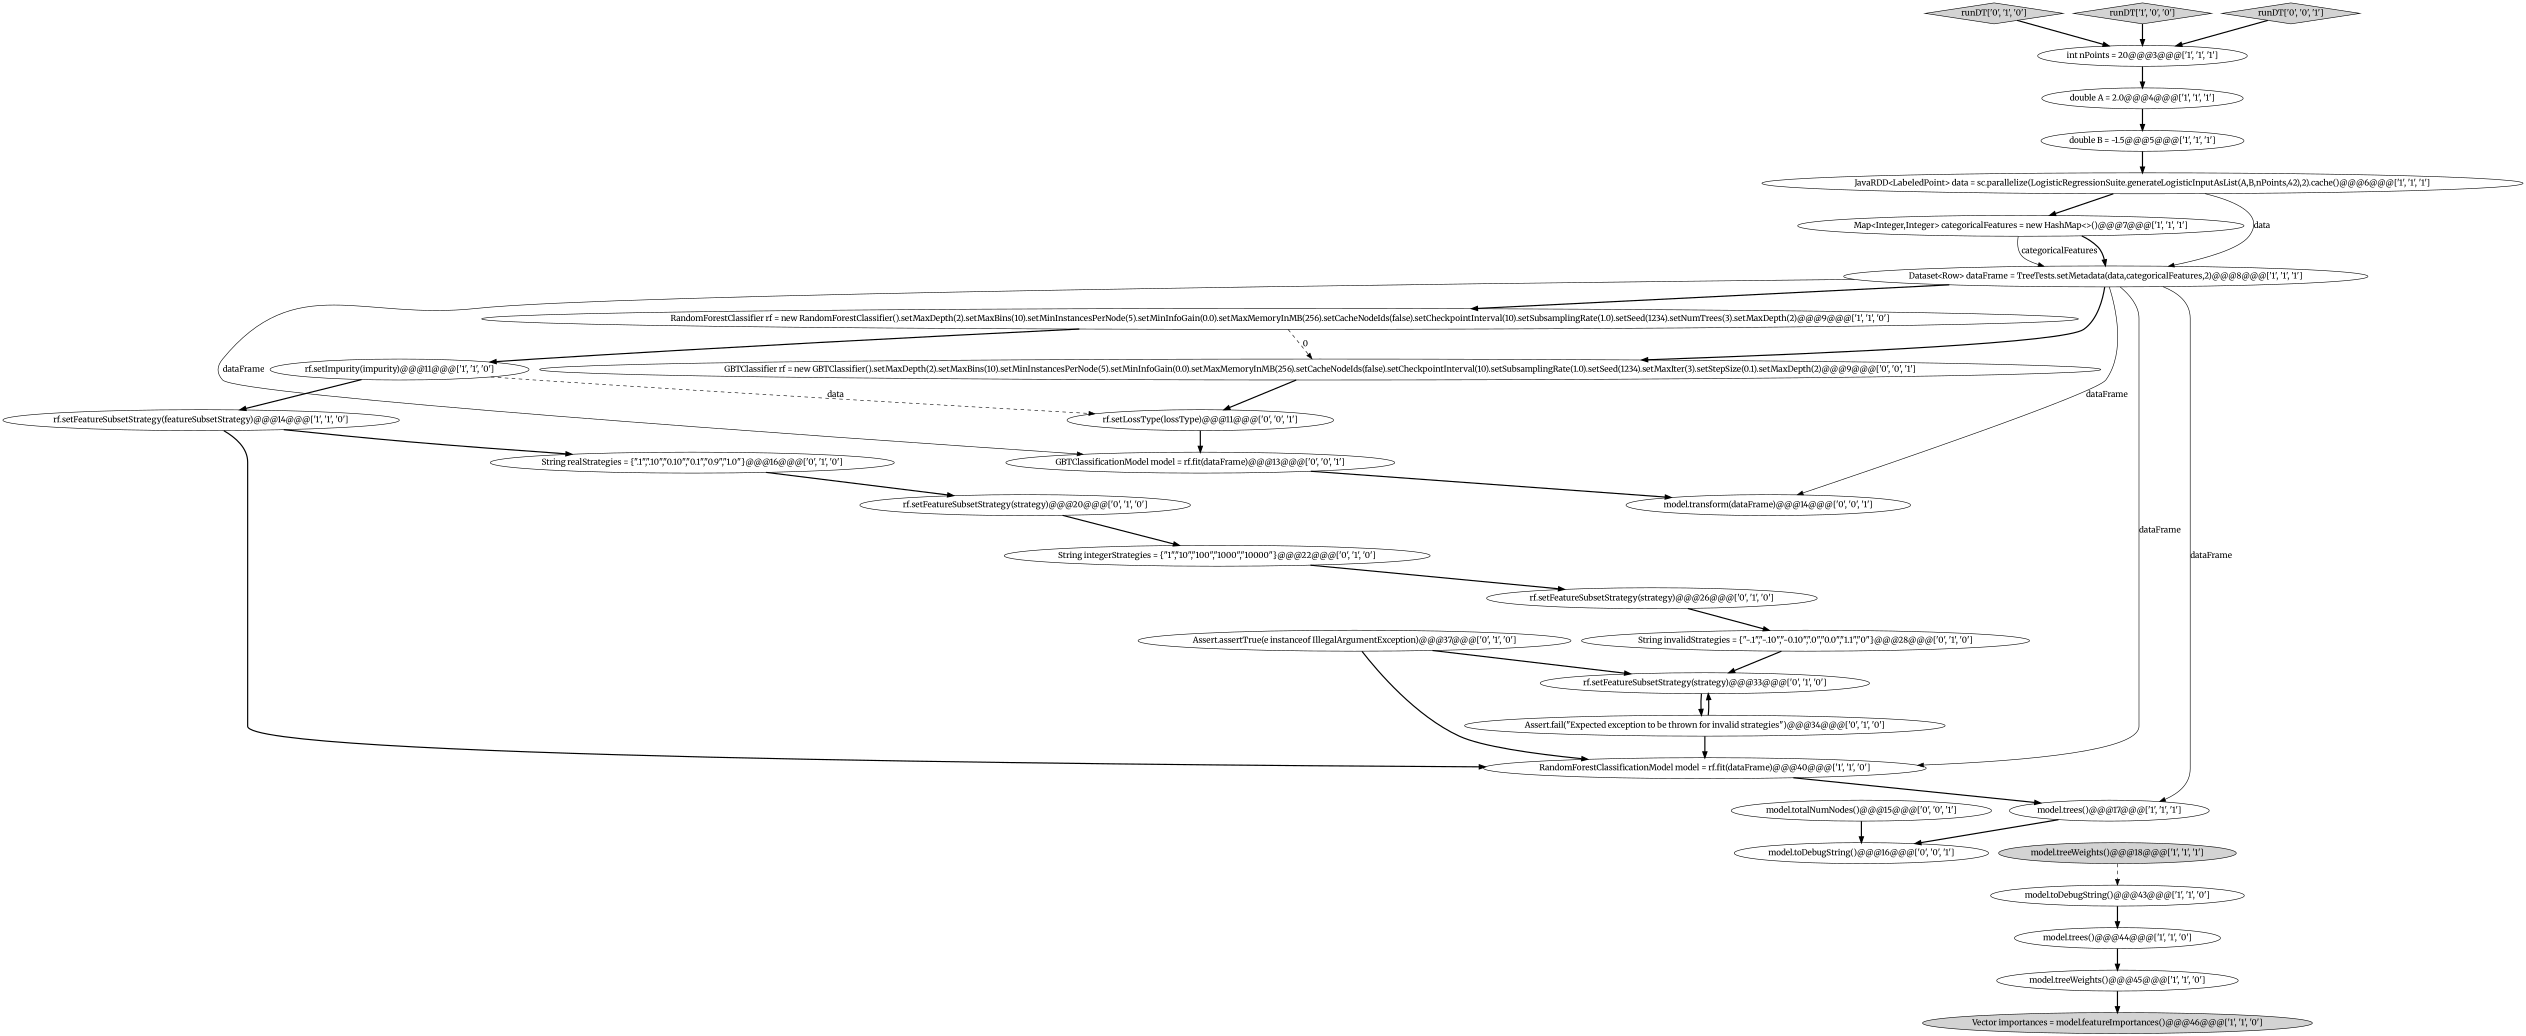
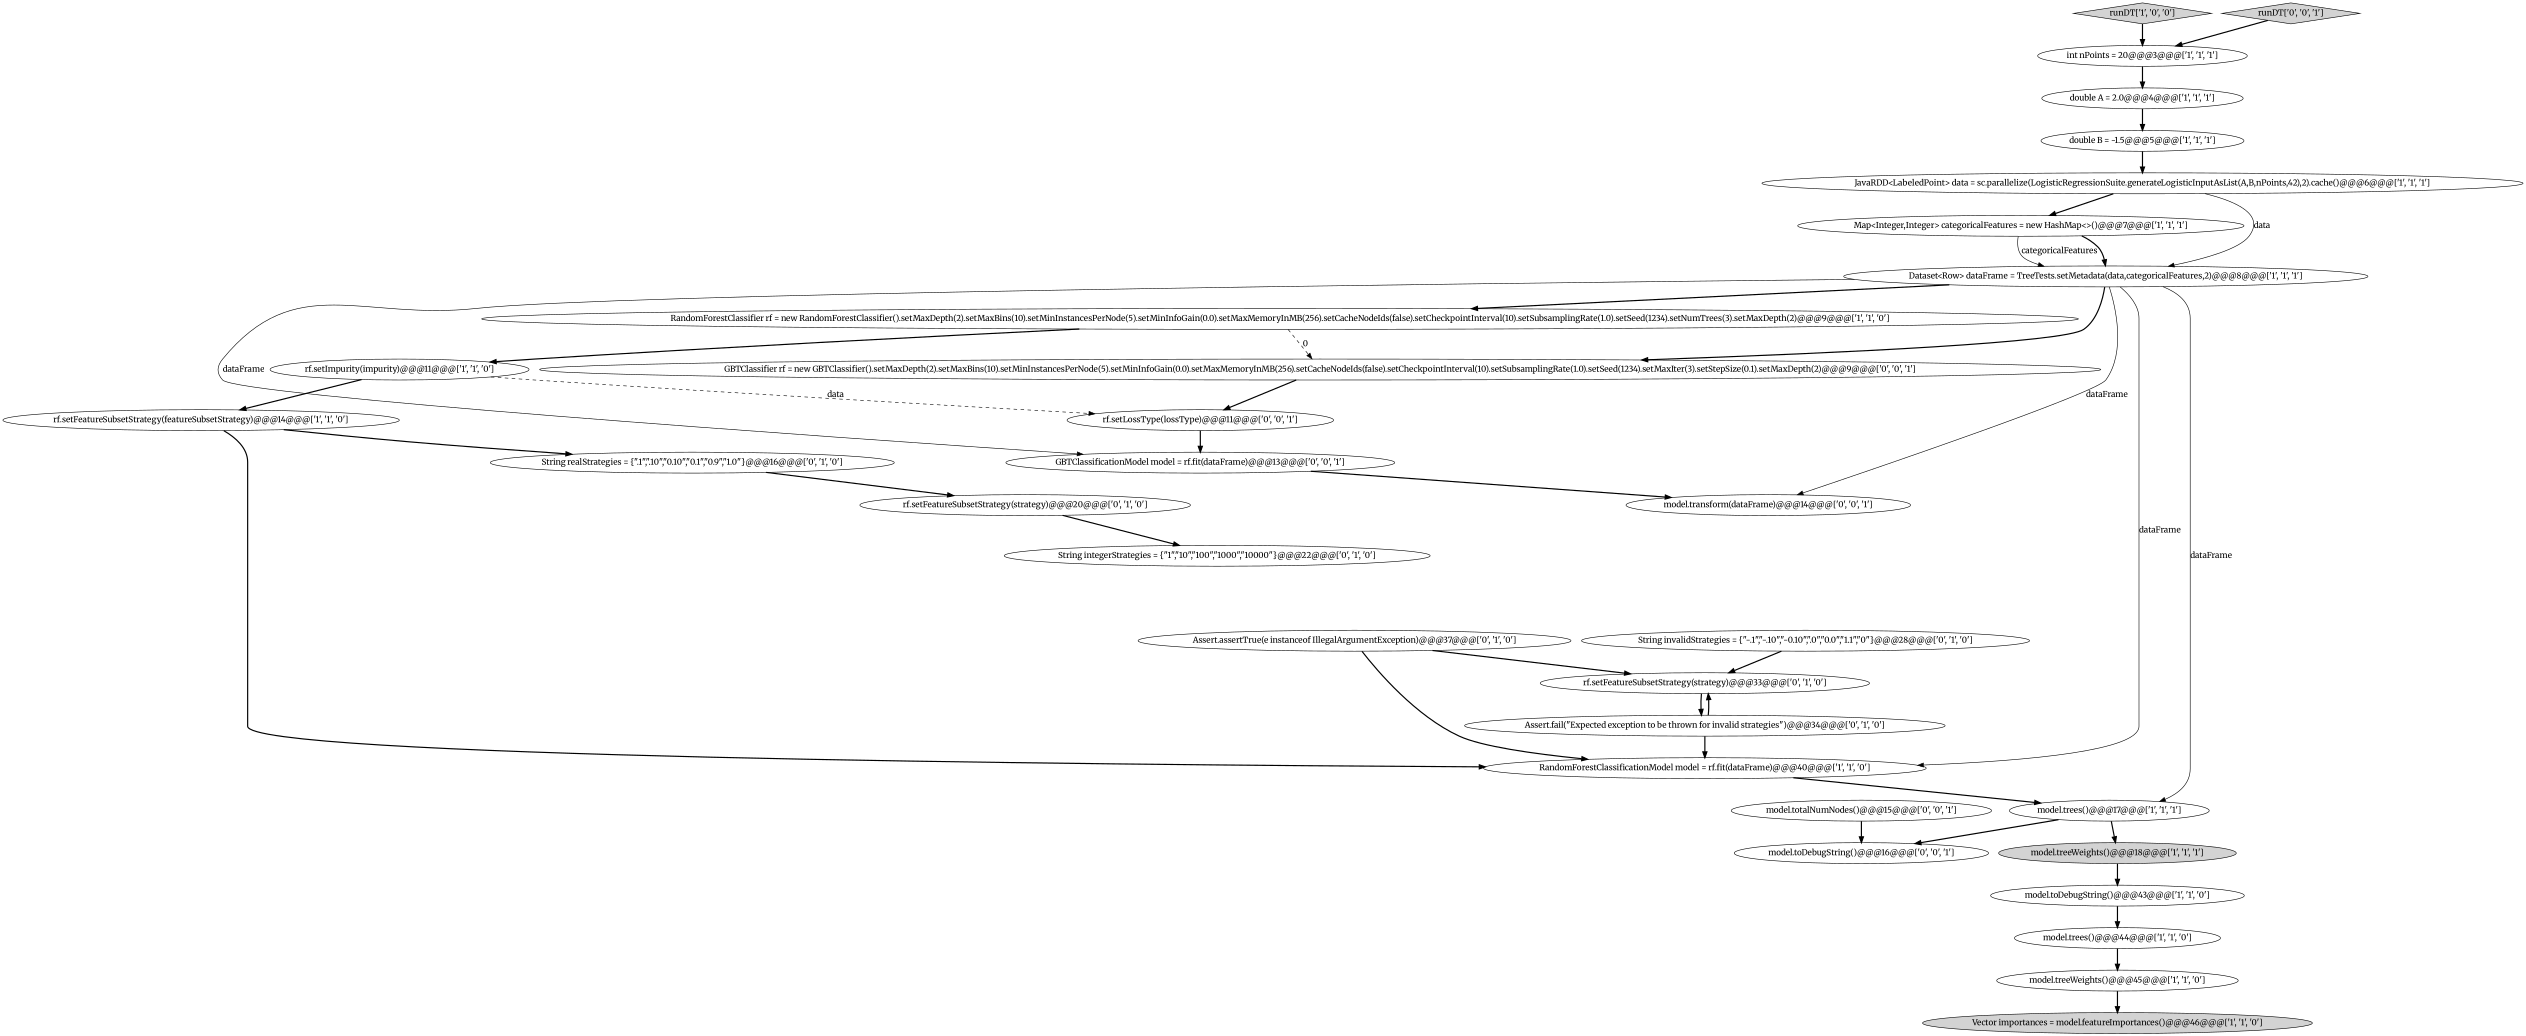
(1994, 13) -> none
(1652, 598) -> none
none -> (2113, 829)
(2117, 871) -> (2117, 871)
